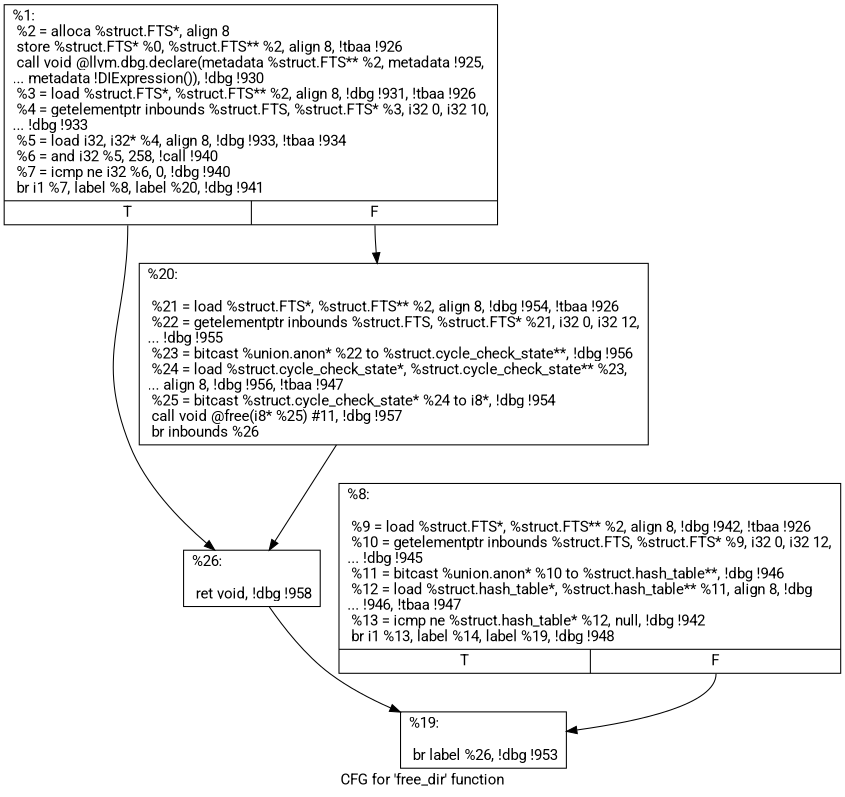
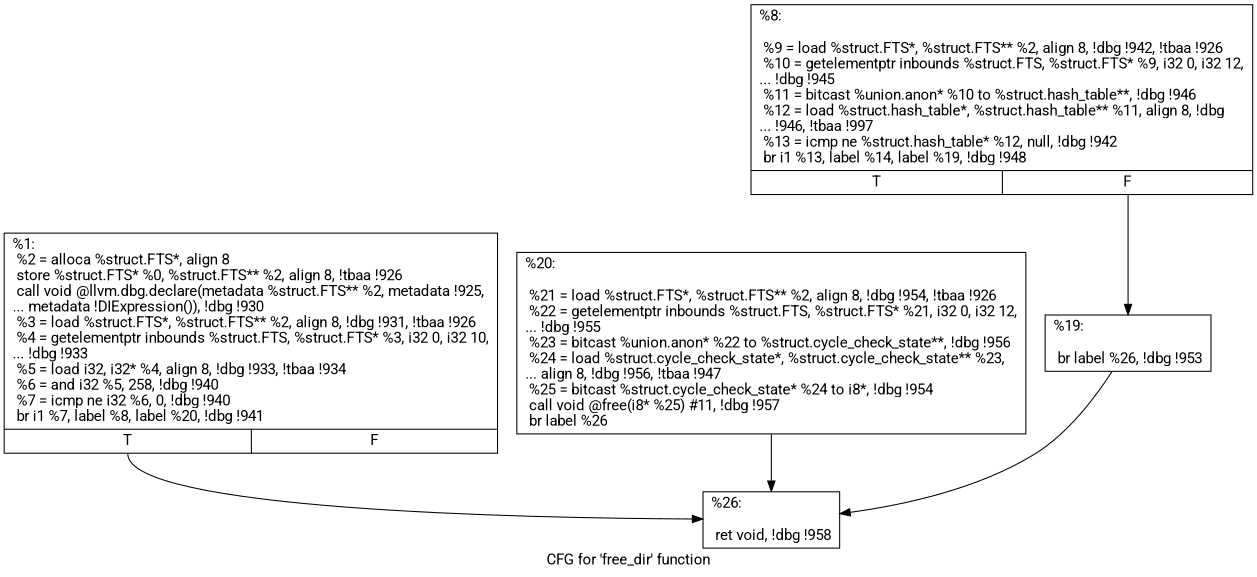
(115, 157) -> (116, 385)
(375, 239) -> none
(203, 432) -> (566, 421)
(404, 605) -> (816, 127)
(322, 667) -> (999, 473)
